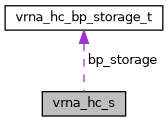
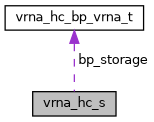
(84, 18) -> (74, 18)
